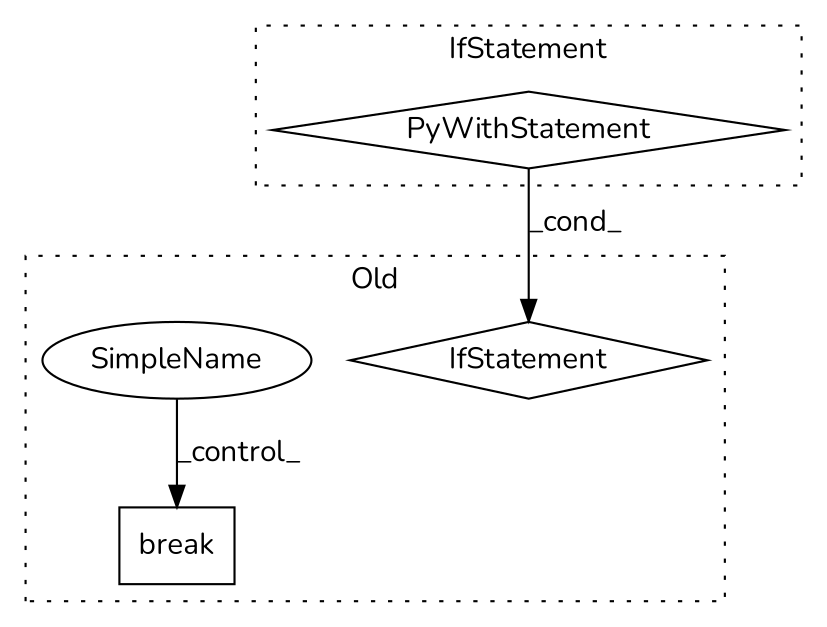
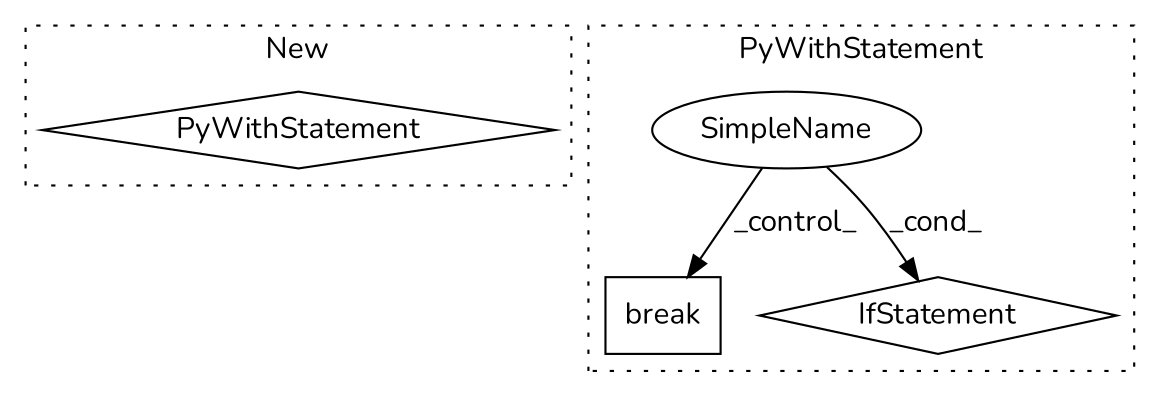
(529, 50) -> (298, 50)
(529, 234) -> (870, 212)
(375, 280) -> (861, 50)
